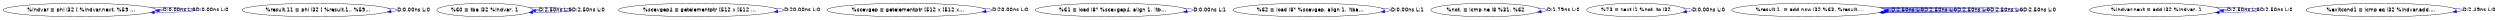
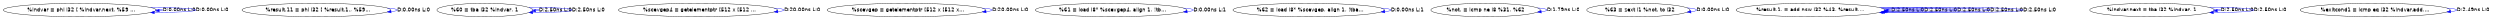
(1636, 10) -> (1638, 10)
(1808, 10) -> (1810, 10)
(2155, 10) -> (2152, 10)
